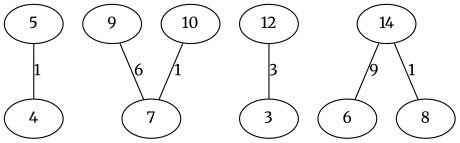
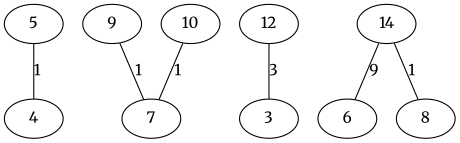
(139, 71) -> (139, 71)
